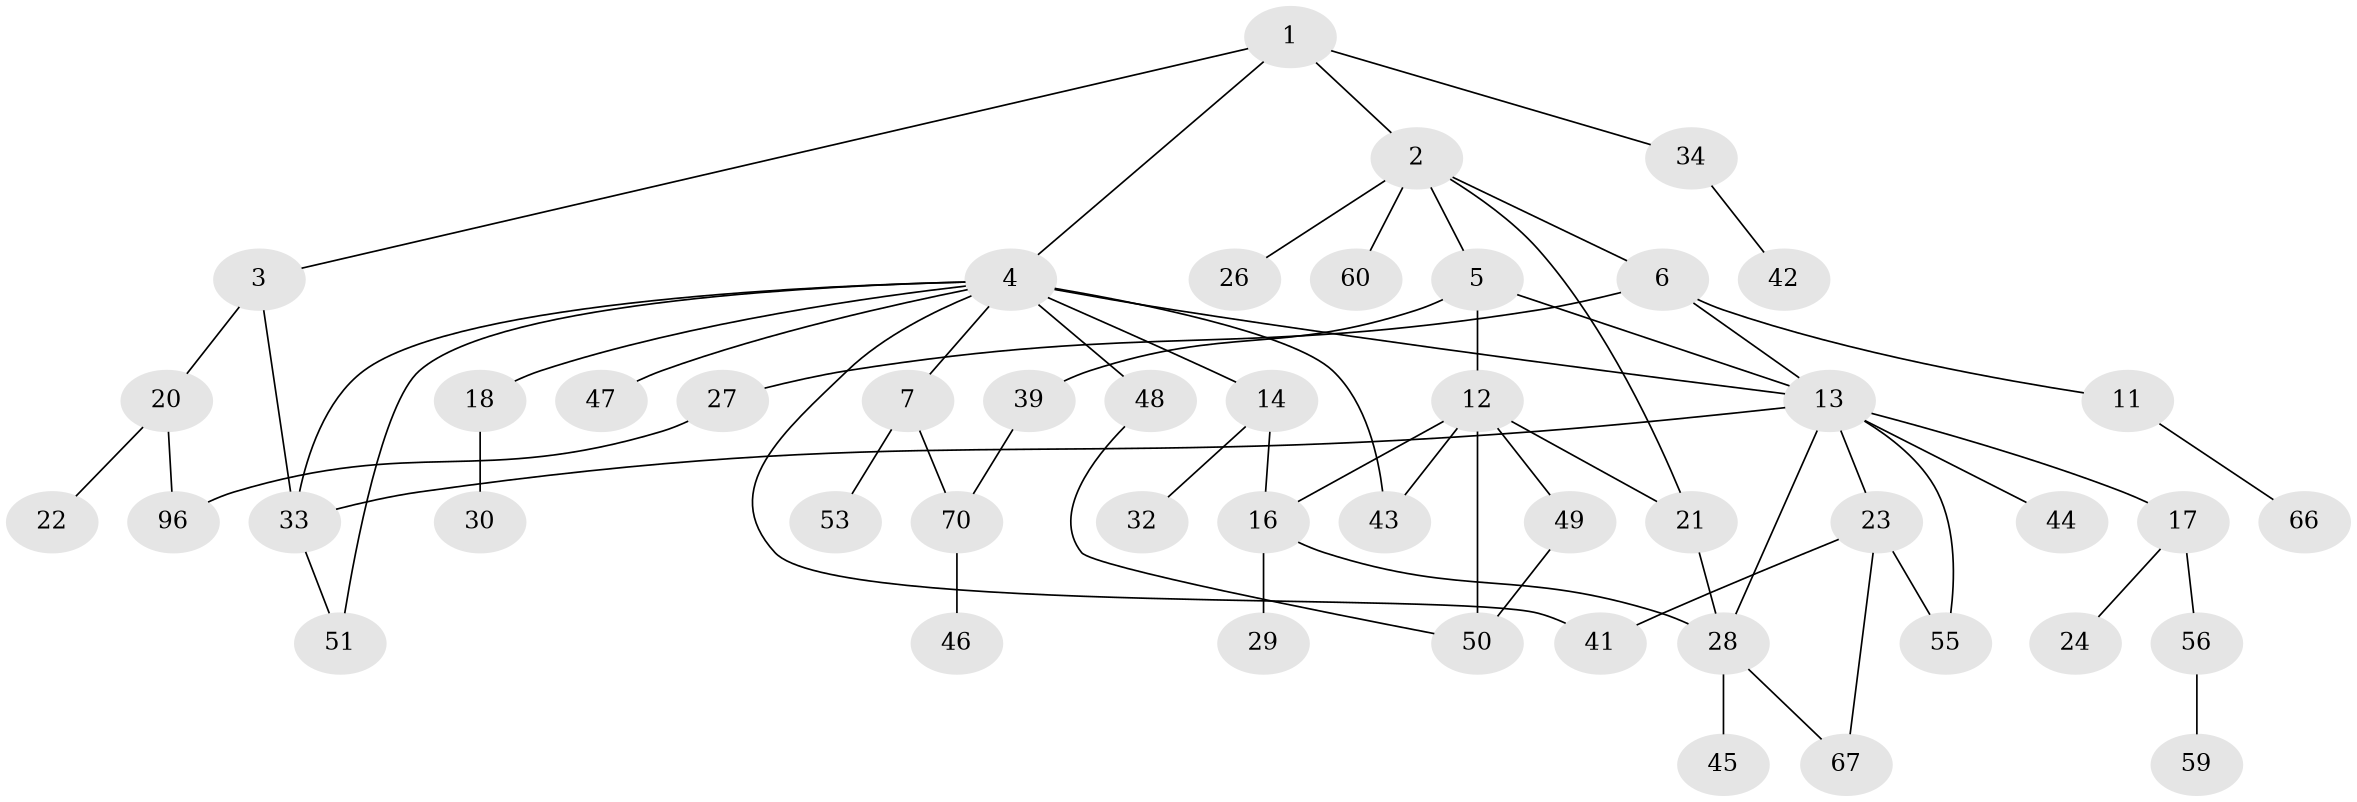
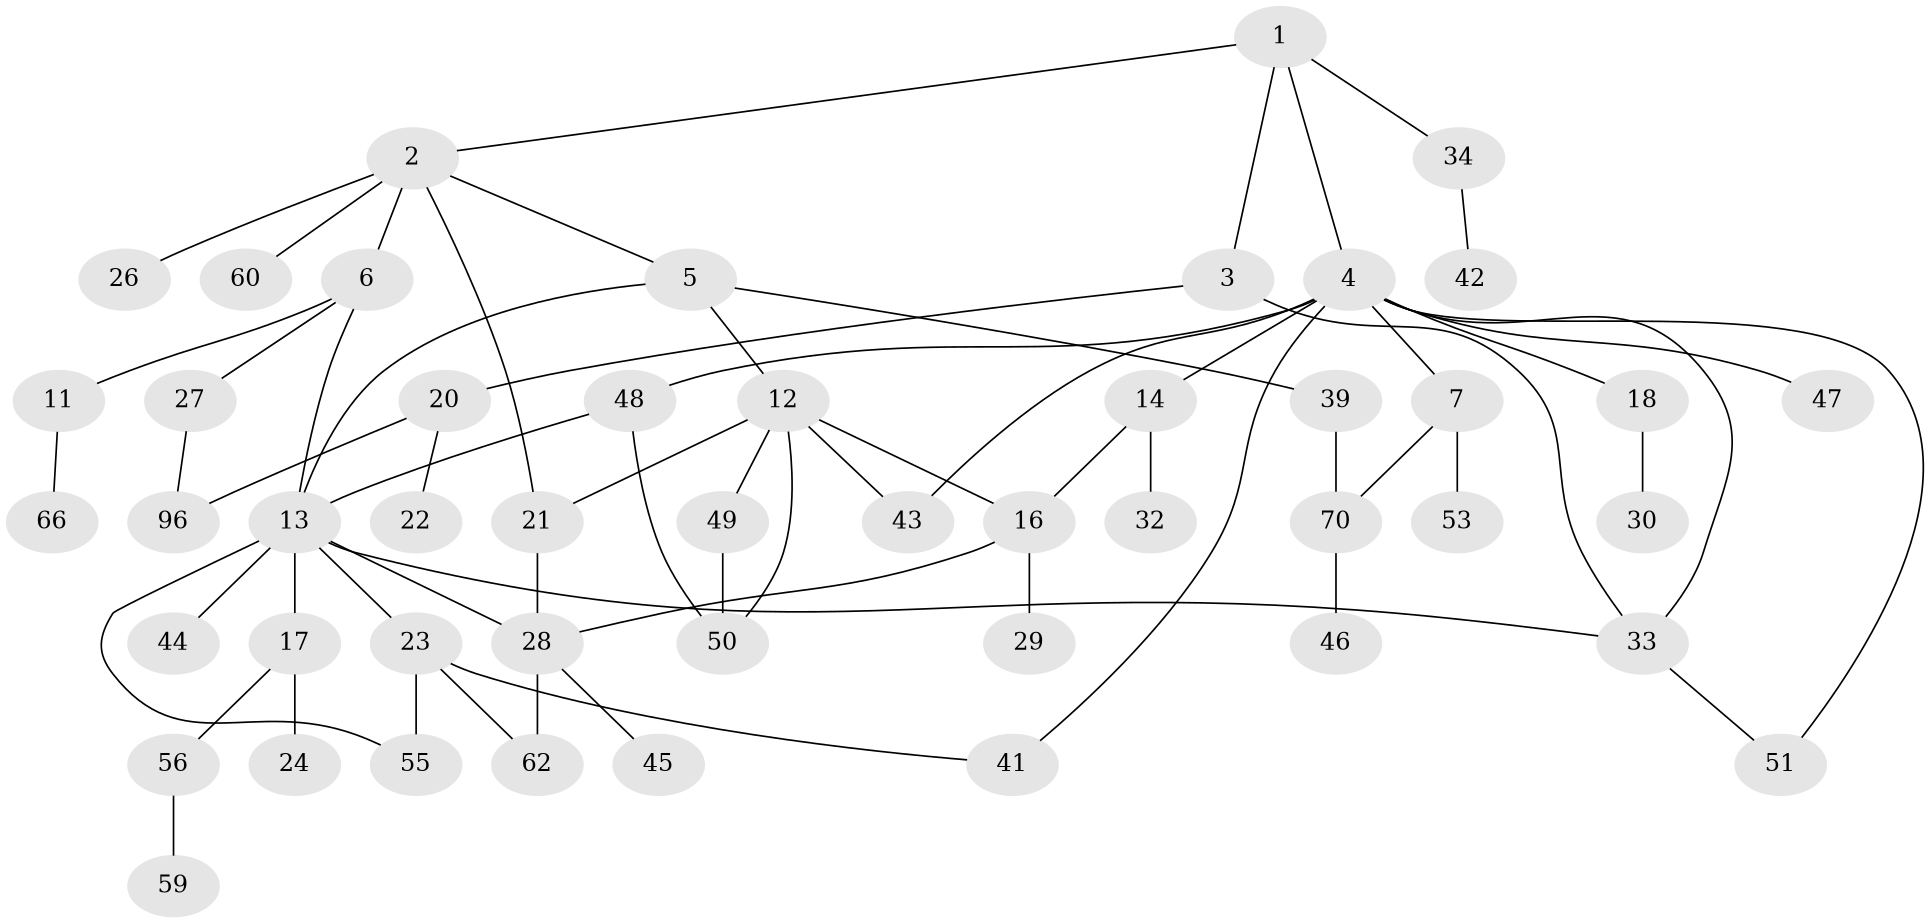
(1419, 346) -> (458, 455)
(1846, 765) -> (537, 765)
